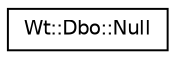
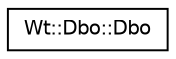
(88, 30) -> (88, 30)
